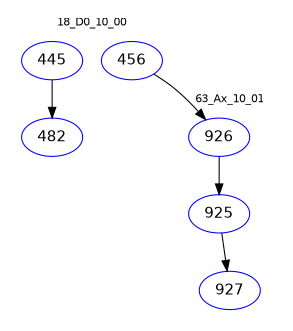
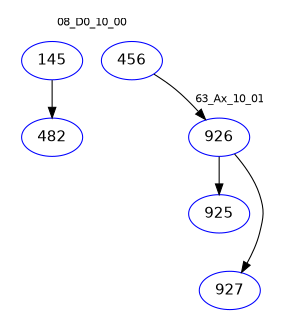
(92, 23) -> (92, 23)
(52, 61) -> (52, 61)
(224, 247) -> (263, 206)
